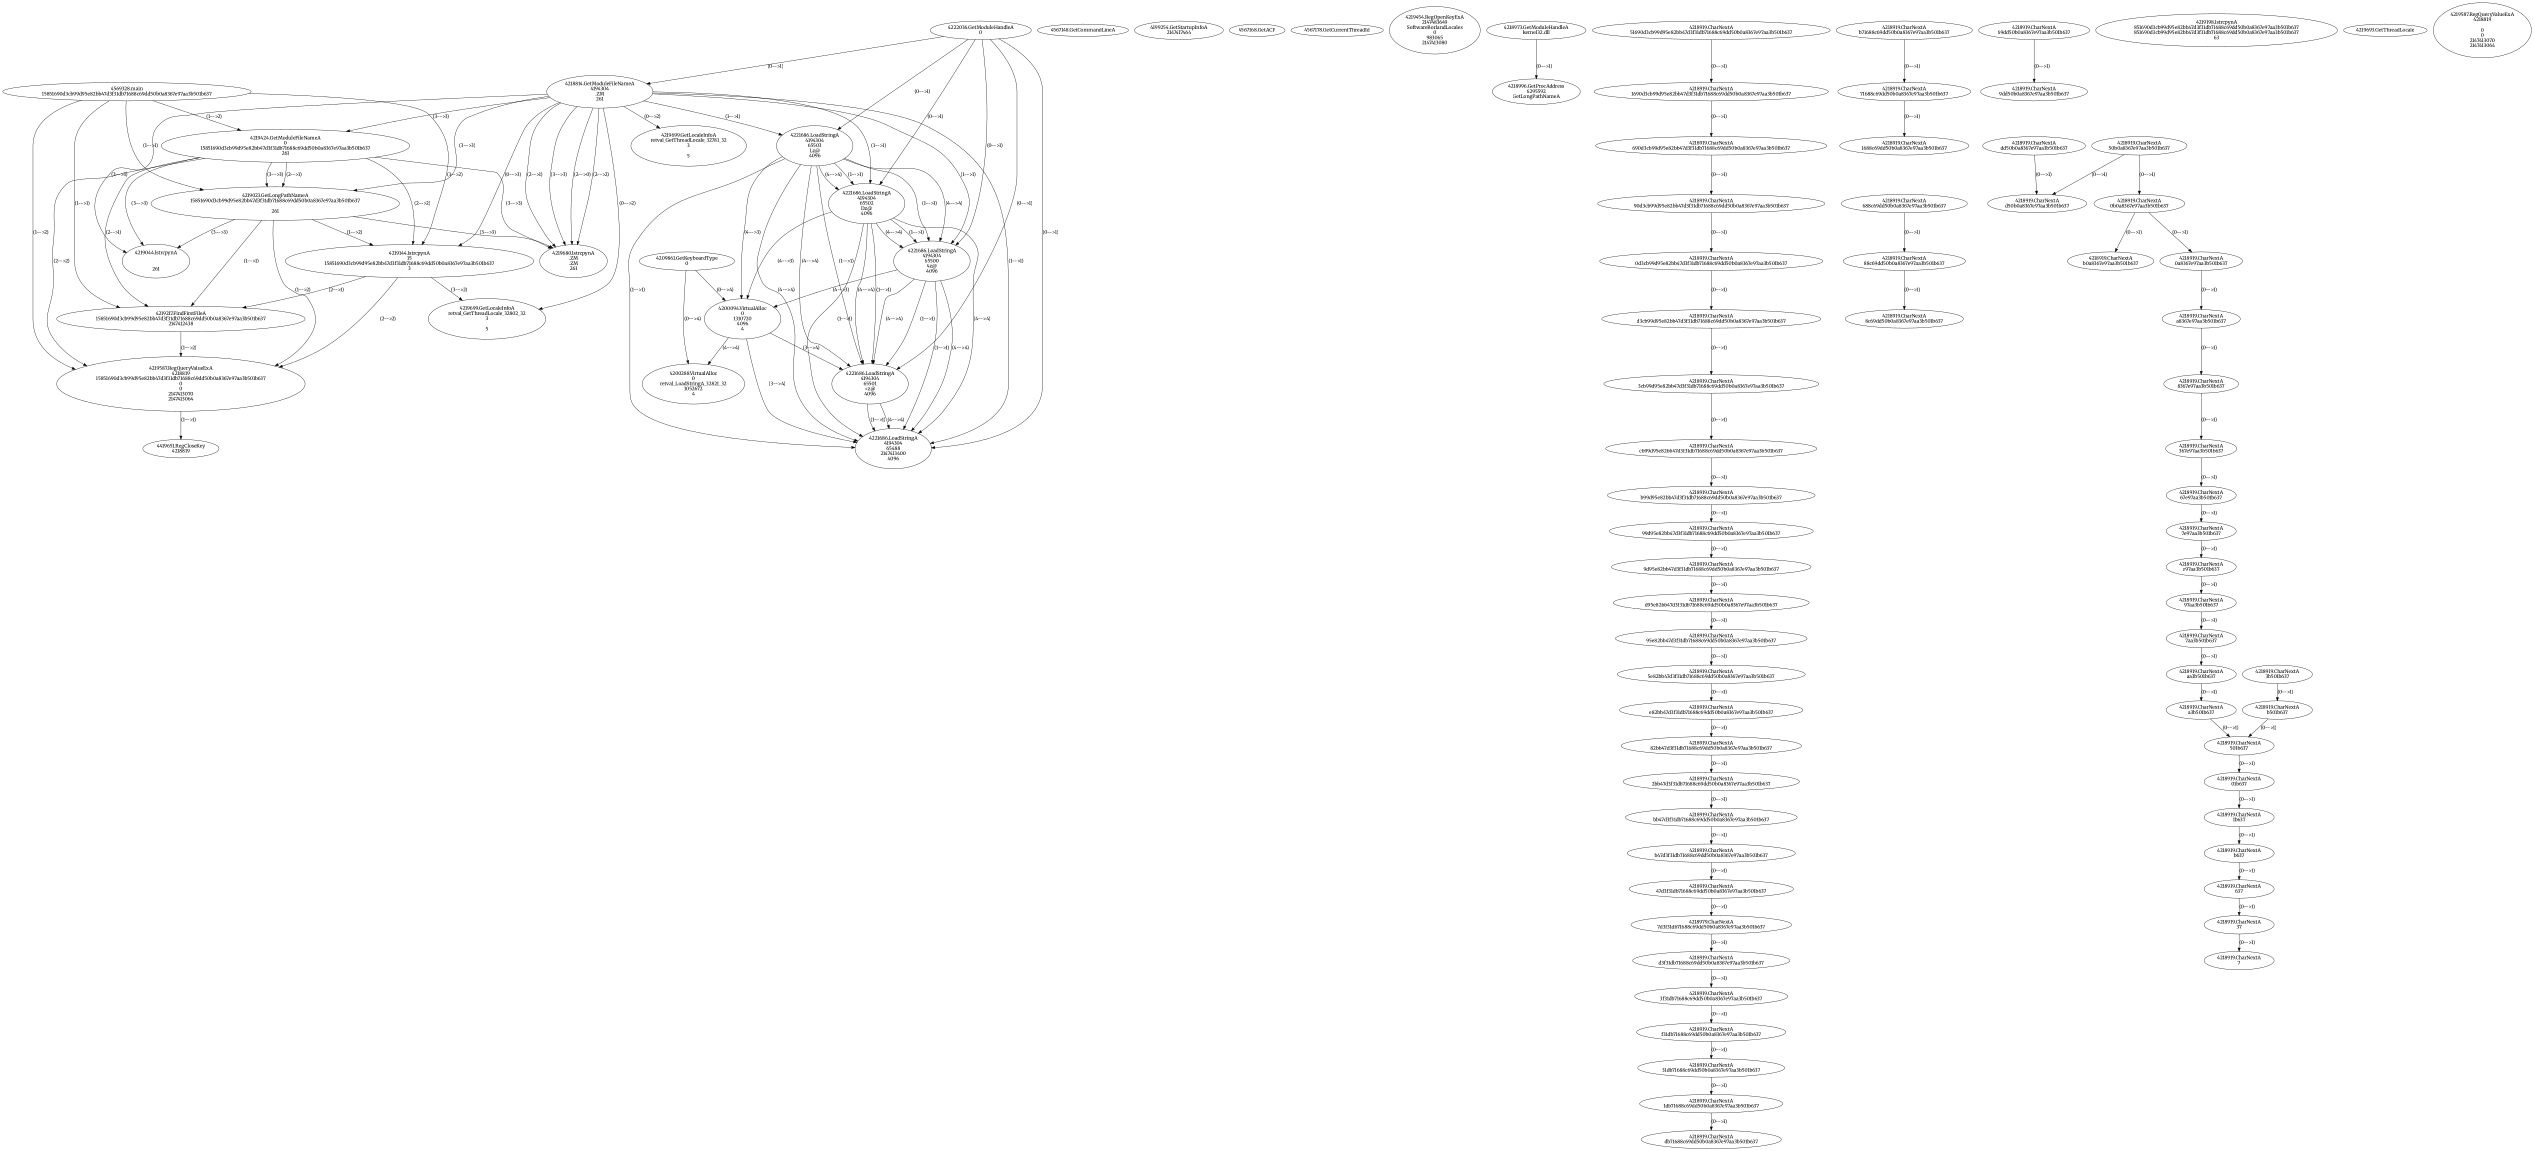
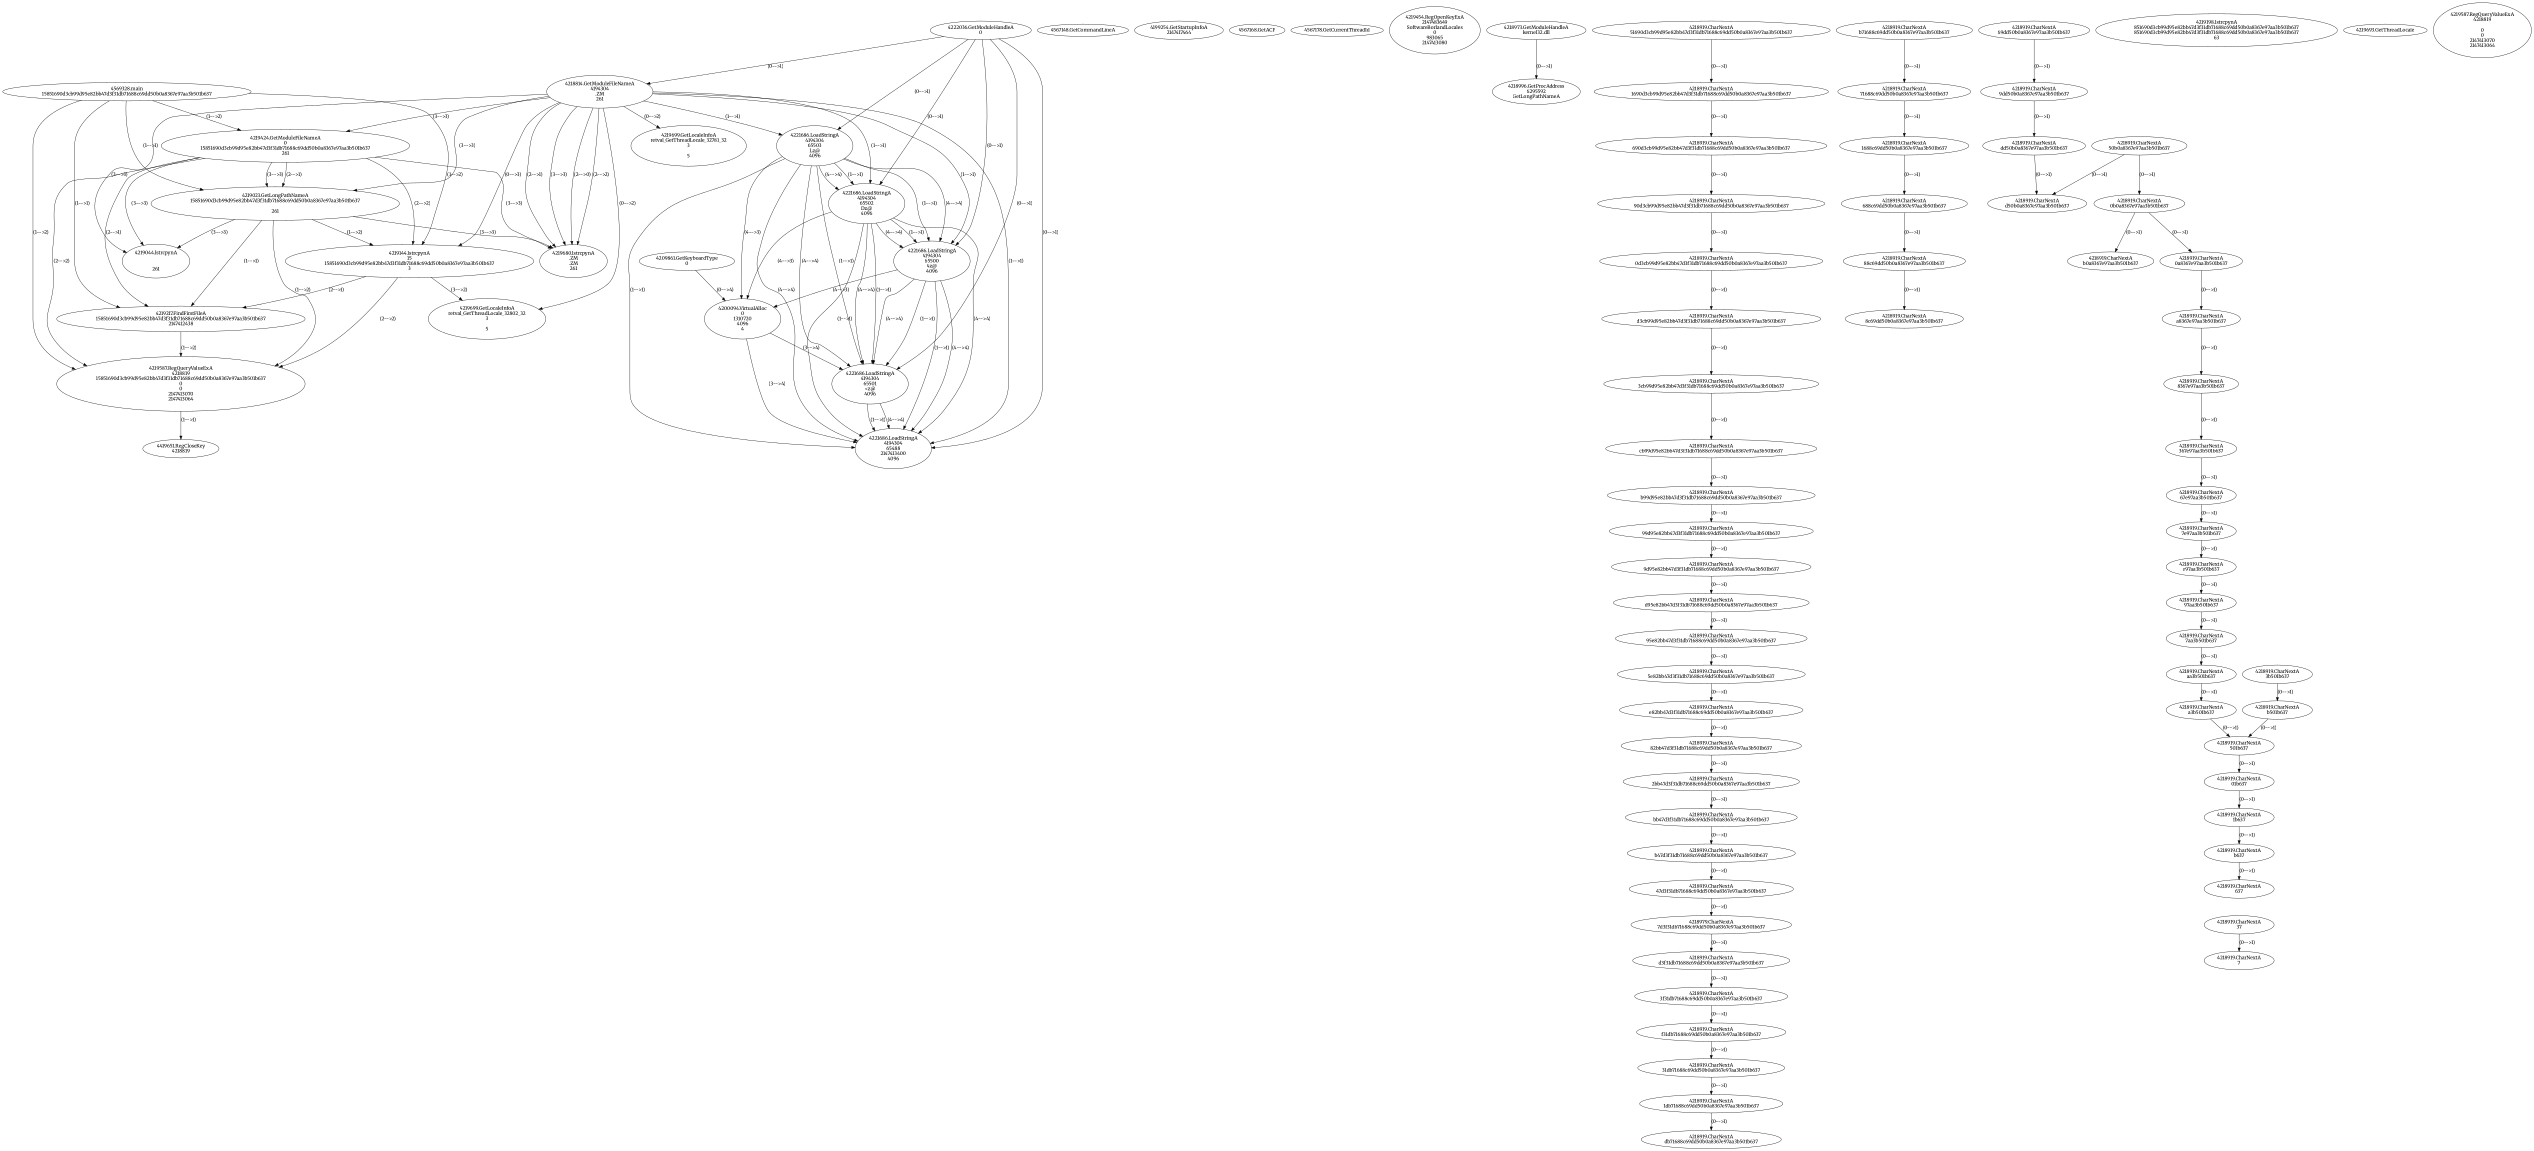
none -> (2034, 117)
none -> (1904, 173)
(693, 384) -> none
(2239, 905) -> none
